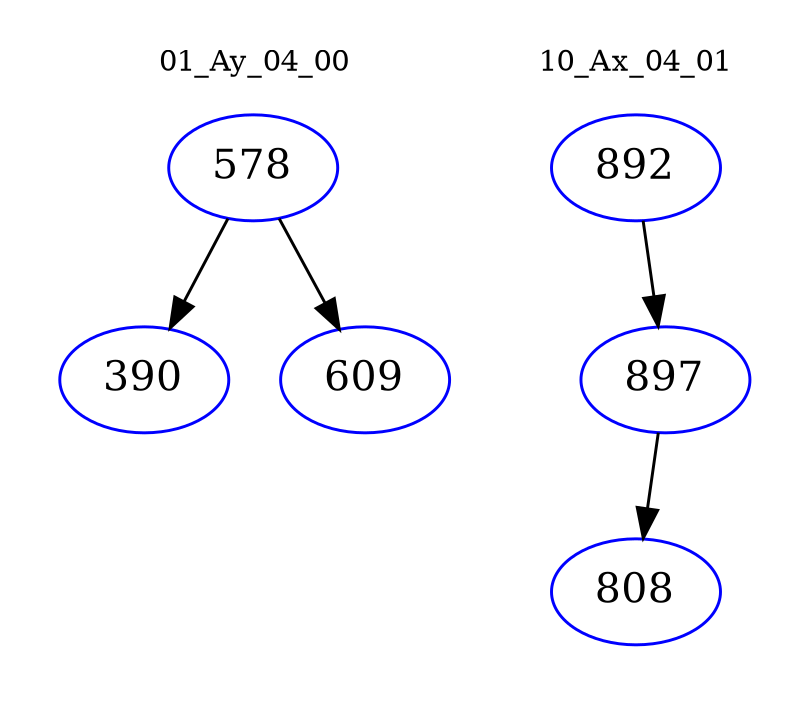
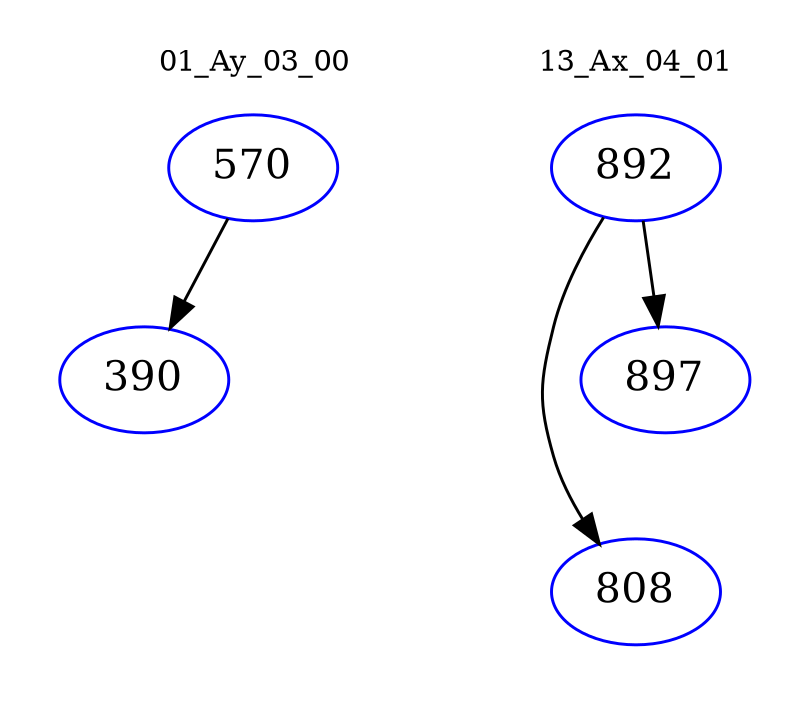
(255, 63) -> (255, 63)
(636, 63) -> (636, 63)
(253, 168) -> (253, 168)
(365, 380) -> none
(653, 470) -> (545, 366)
